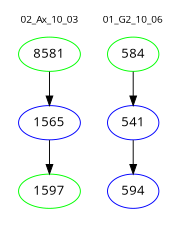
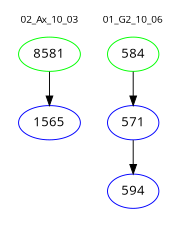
(133, 123) -> (133, 123)
(49, 191) -> none
